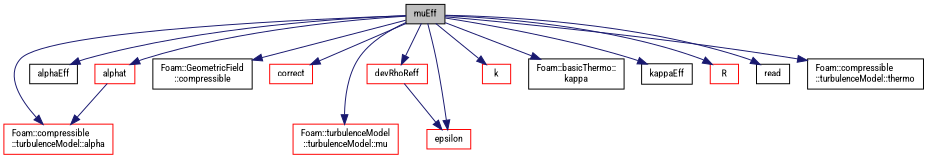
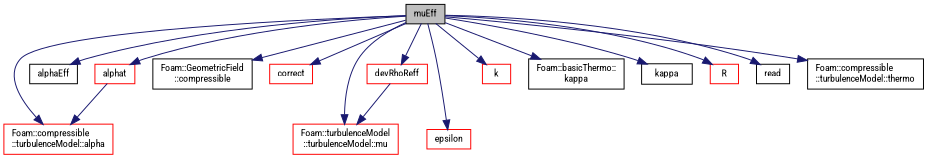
(667, 74) -> (667, 74)
(420, 103) -> (377, 100)
